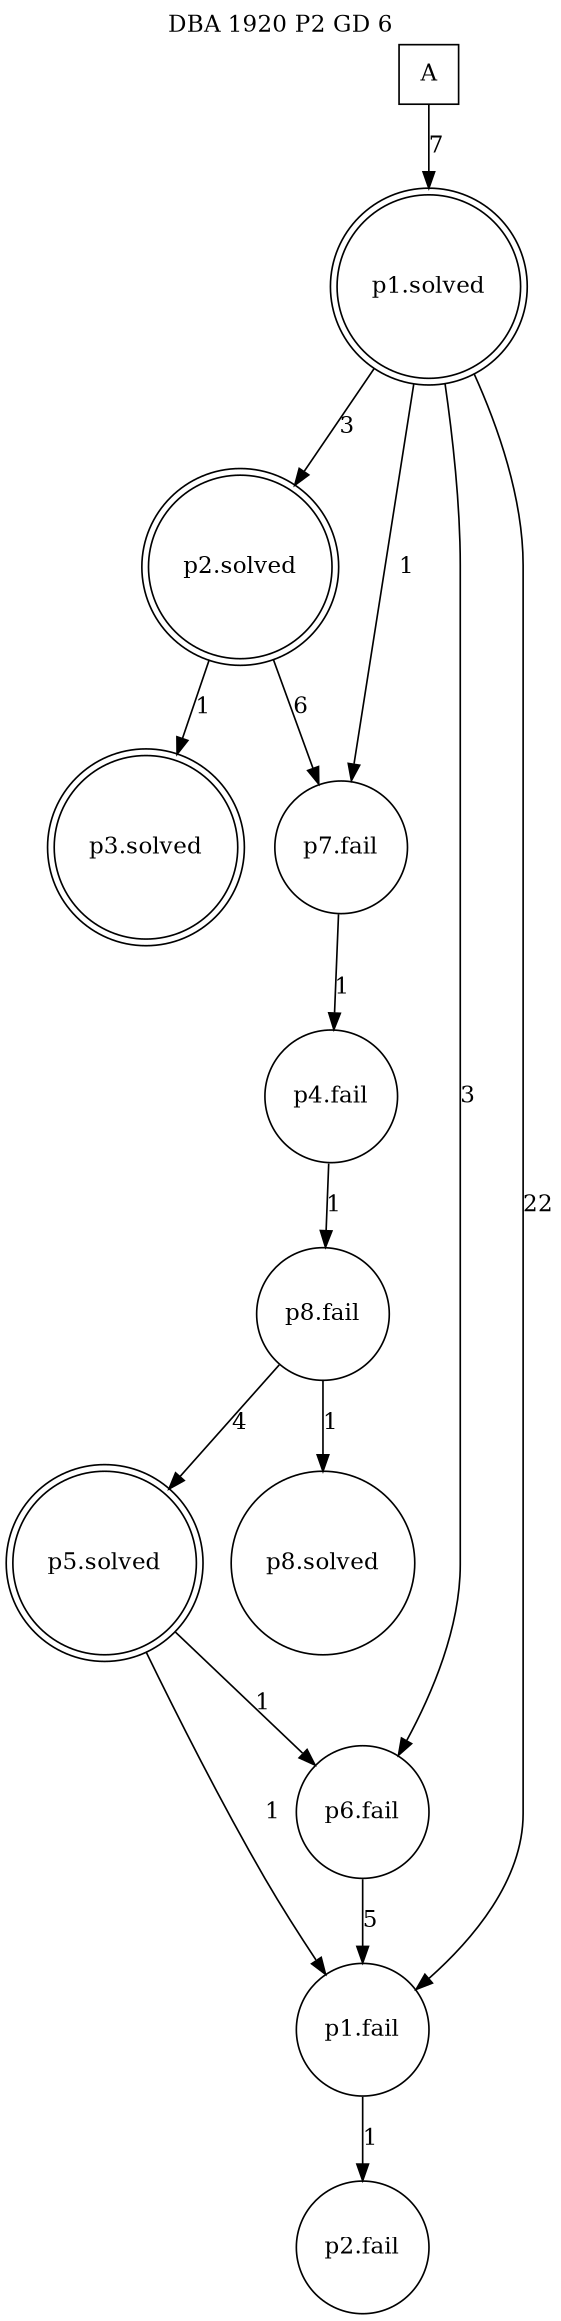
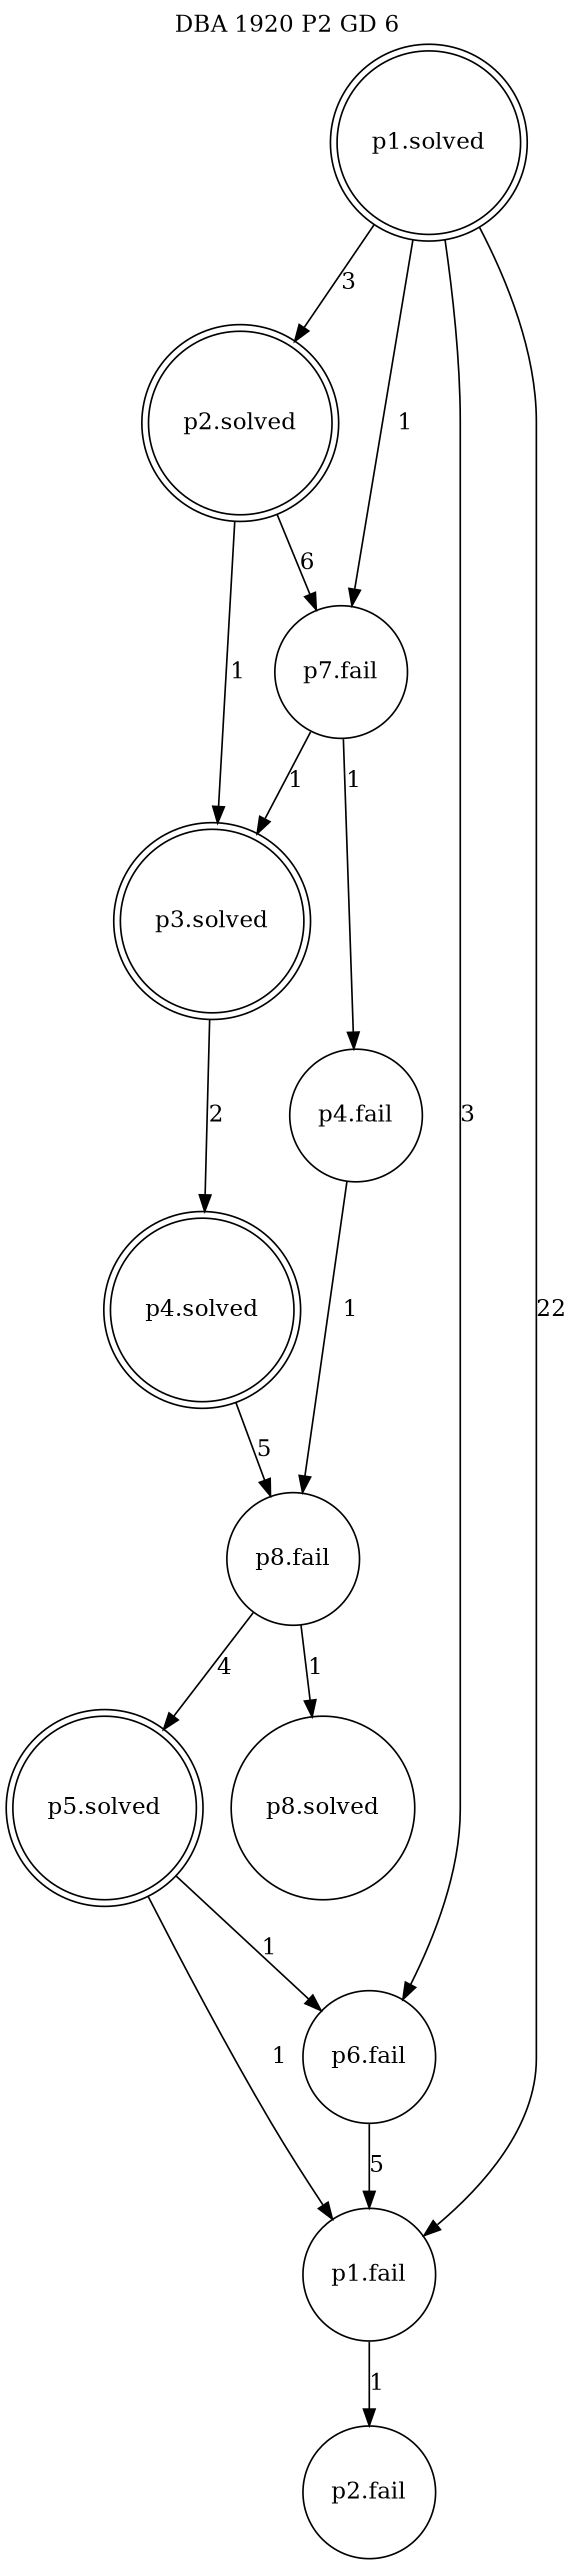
(429, 74) -> none
none -> (288, 775)
none -> (202, 1310)
